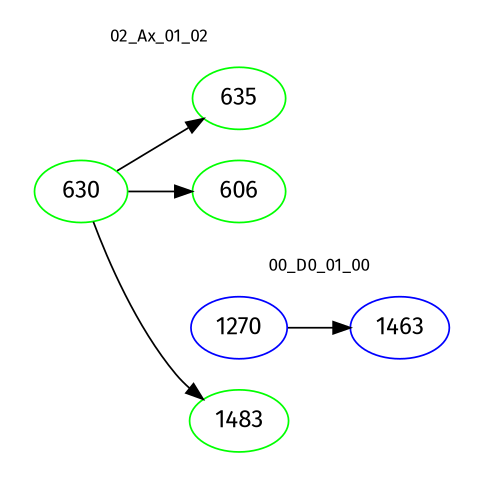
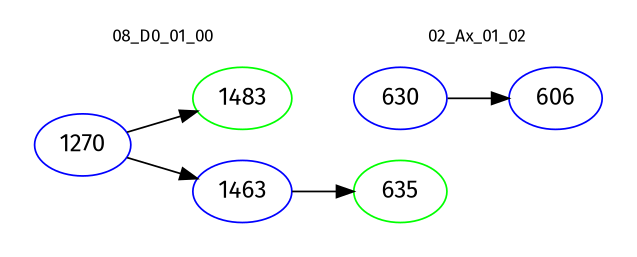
(153, 149) -> (316, 191)
(81, 191) -> (400, 98)
(239, 191) -> (556, 98)
(319, 267) -> (163, 37)
(133, 310) -> (154, 124)
